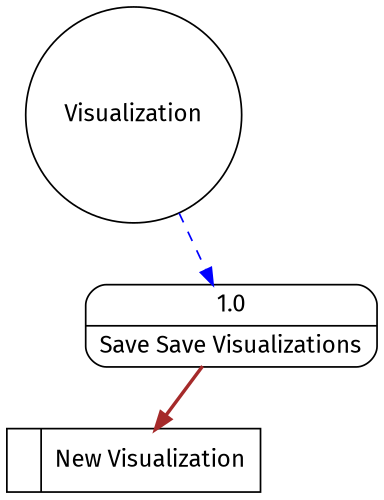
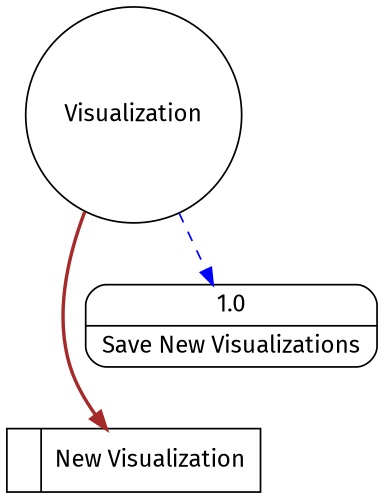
(231, 346) -> (231, 346)
(184, 391) -> (63, 316)
